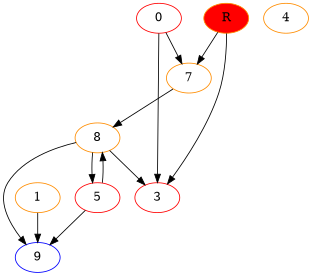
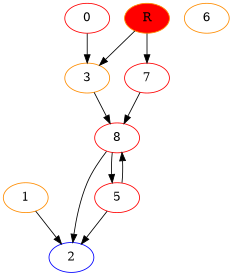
(286, 18) -> (207, 18)
(172, 44) -> none
(189, 78) -> (147, 78)
(98, 138) -> (117, 138)
(124, 165) -> (100, 104)
(157, 198) -> (87, 78)
(38, 257) -> (71, 257)
